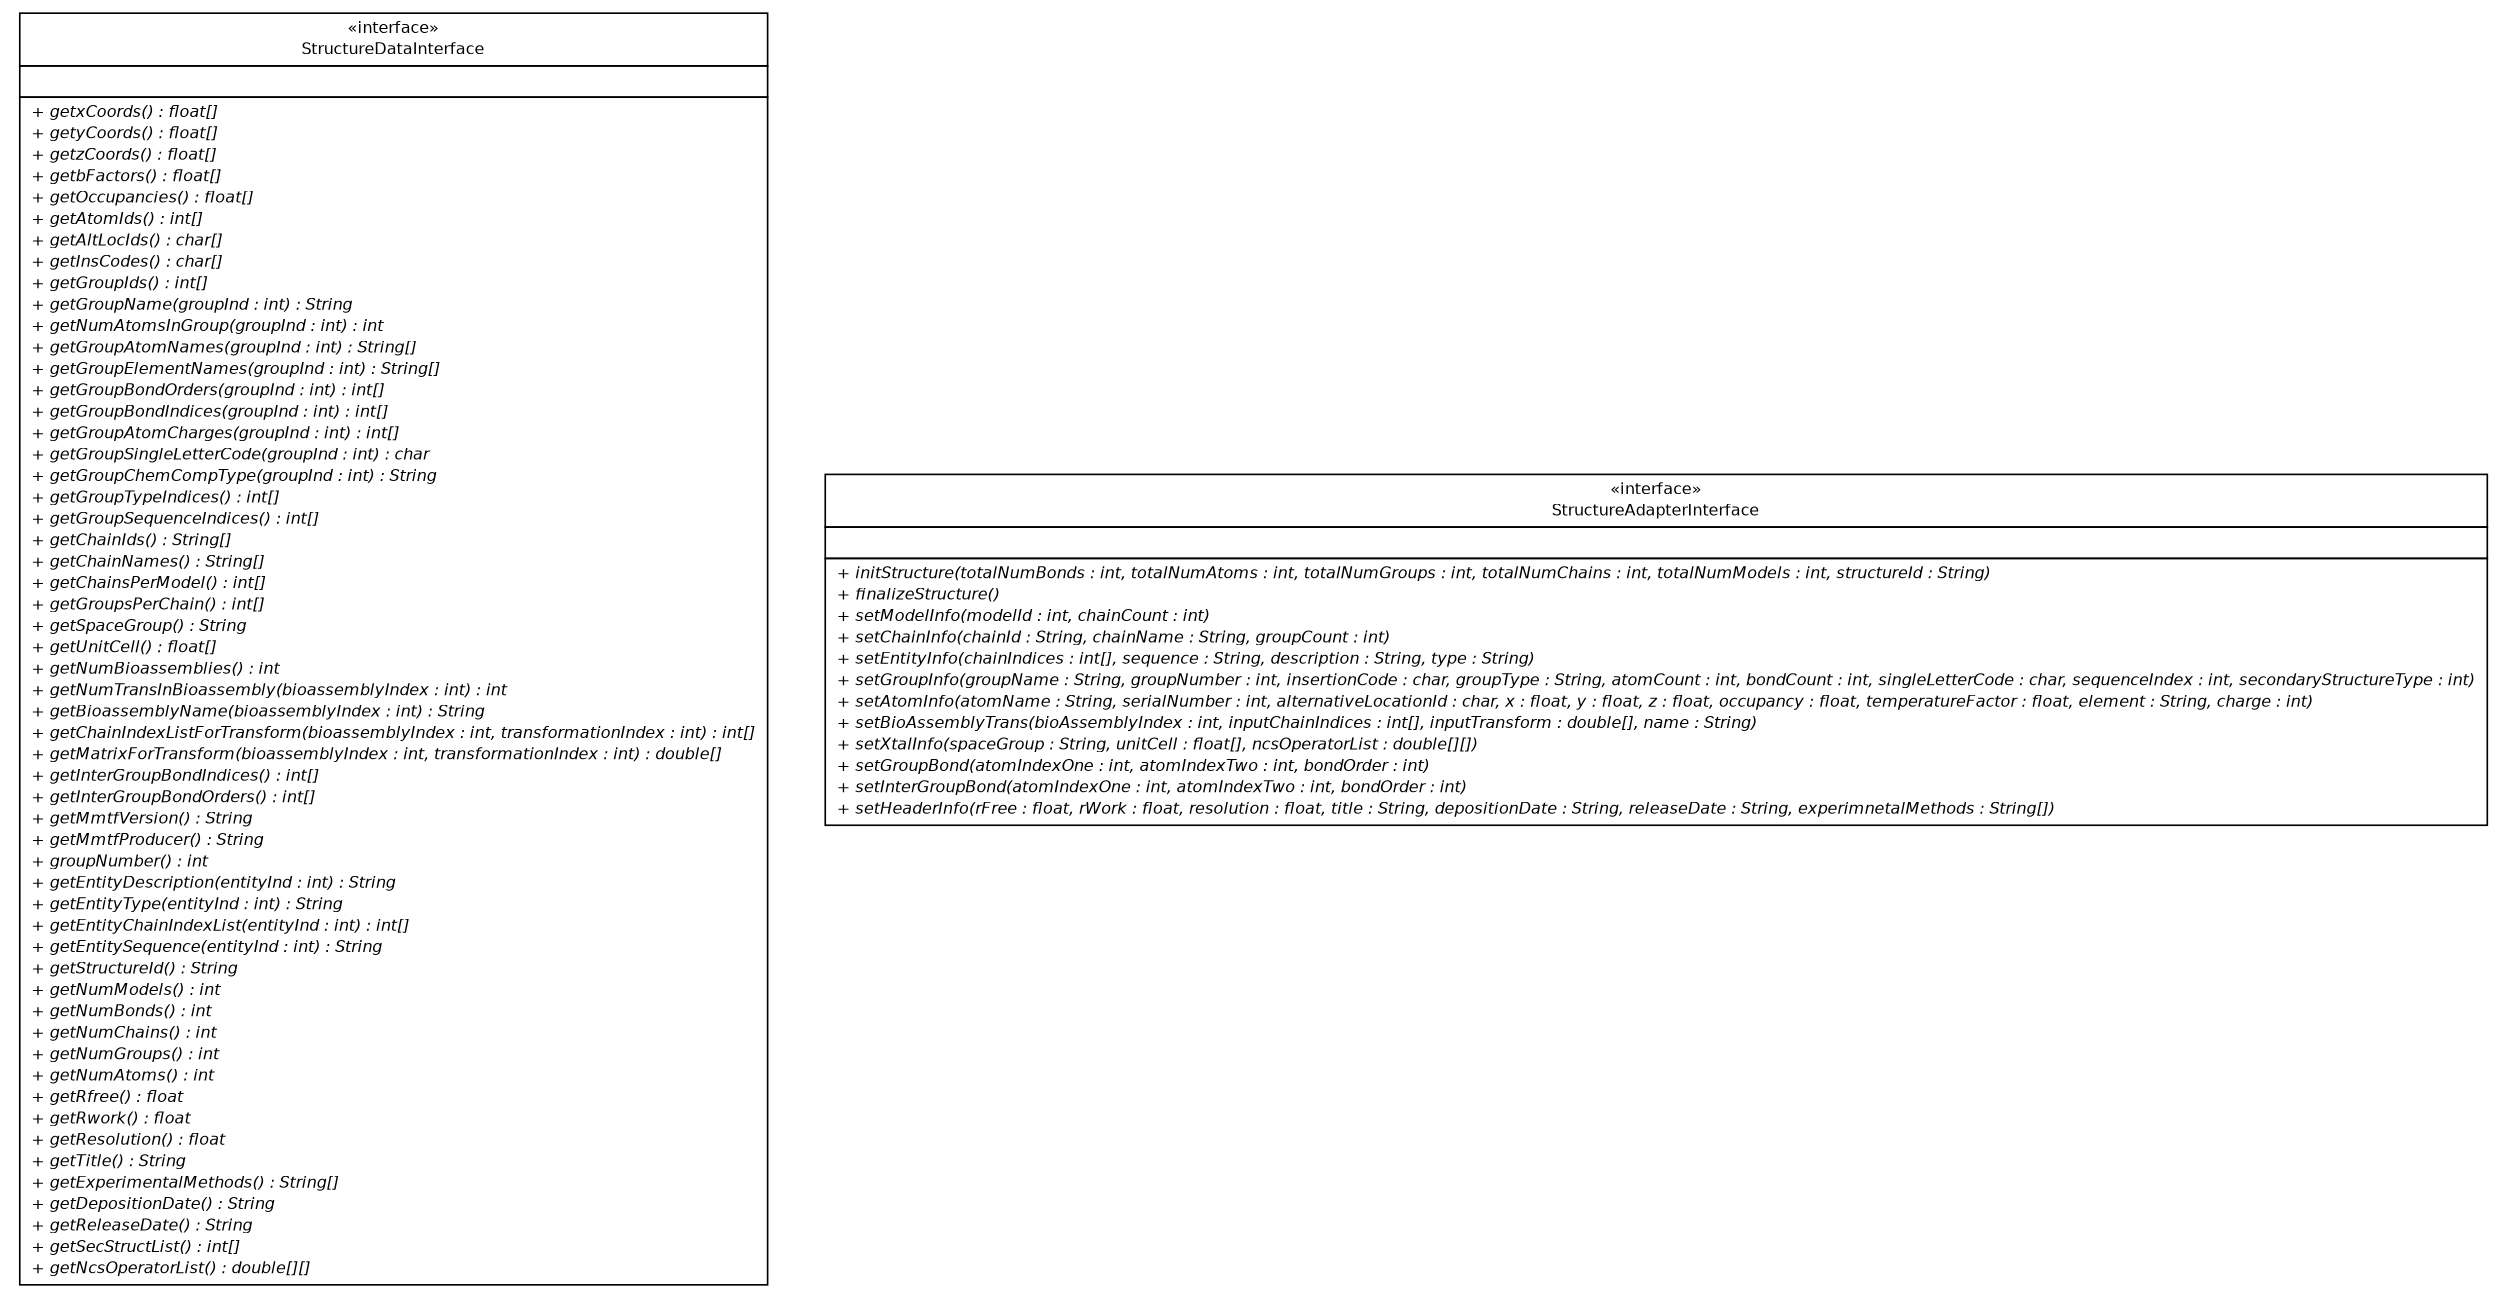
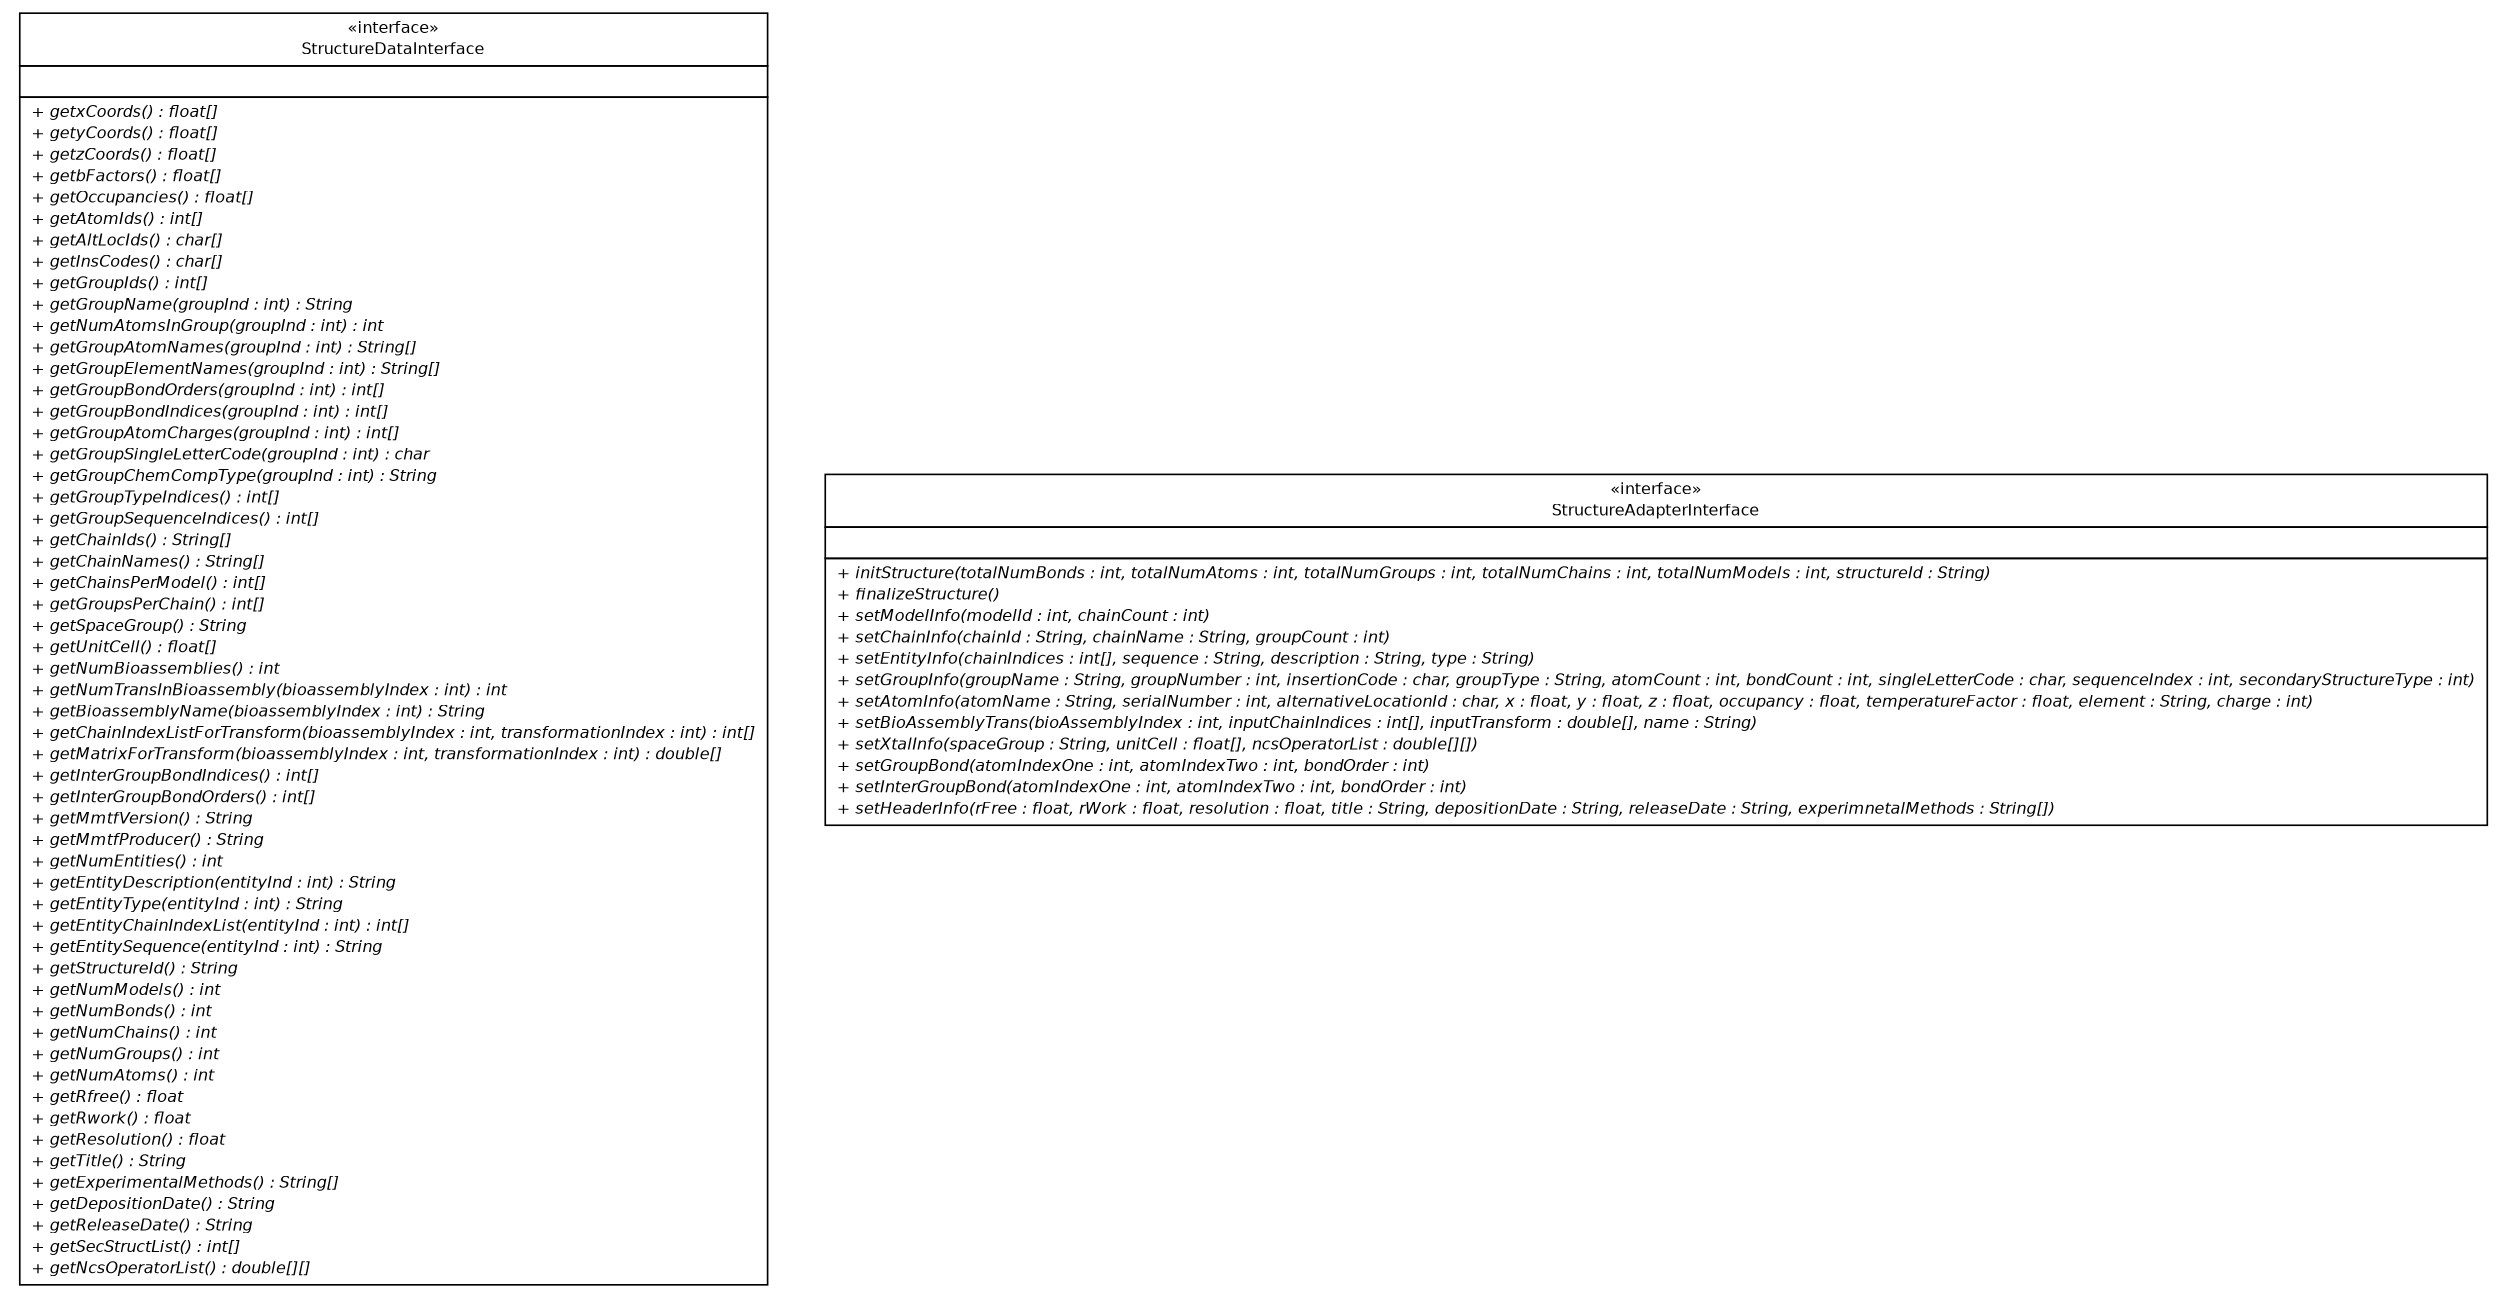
(120, 861) -> (128, 861)
